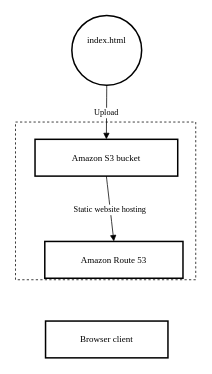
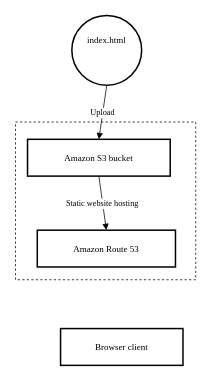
(106, 158) -> (99, 158)
(114, 260) -> (106, 248)
(107, 339) -> (122, 347)
